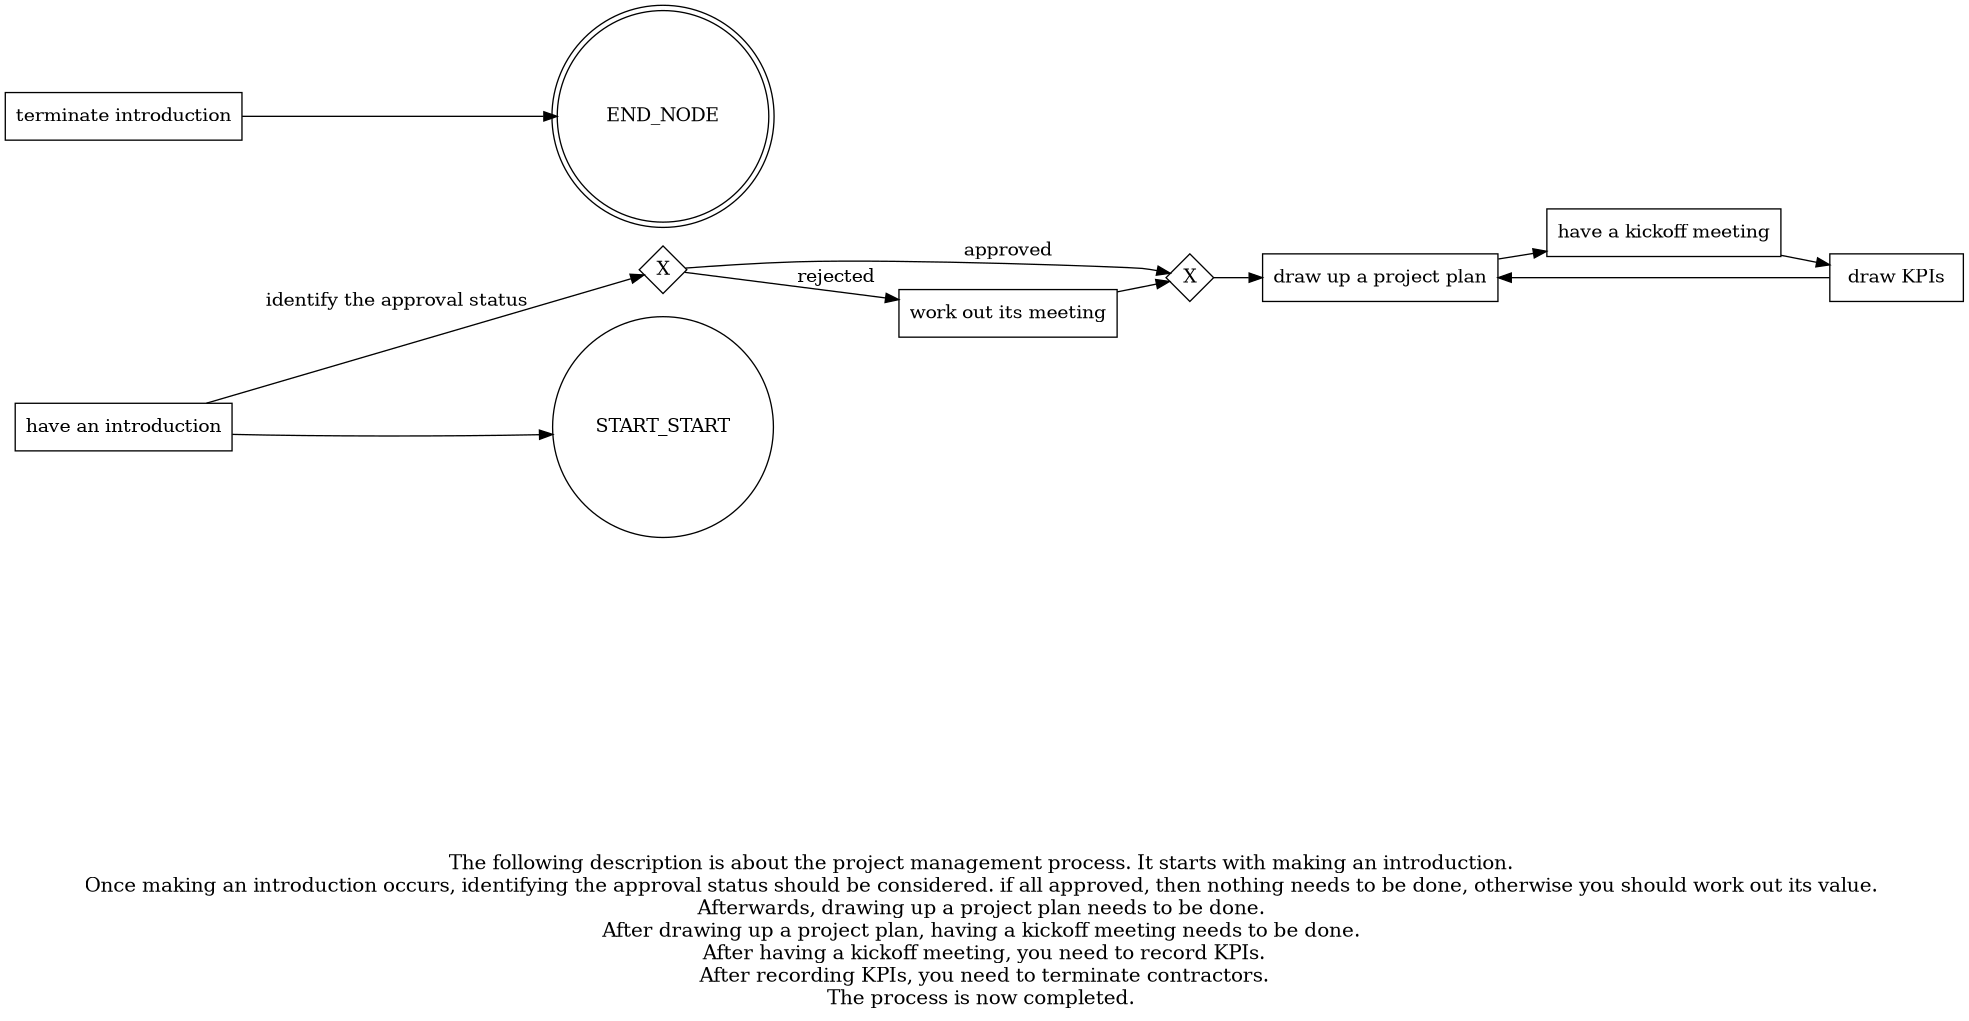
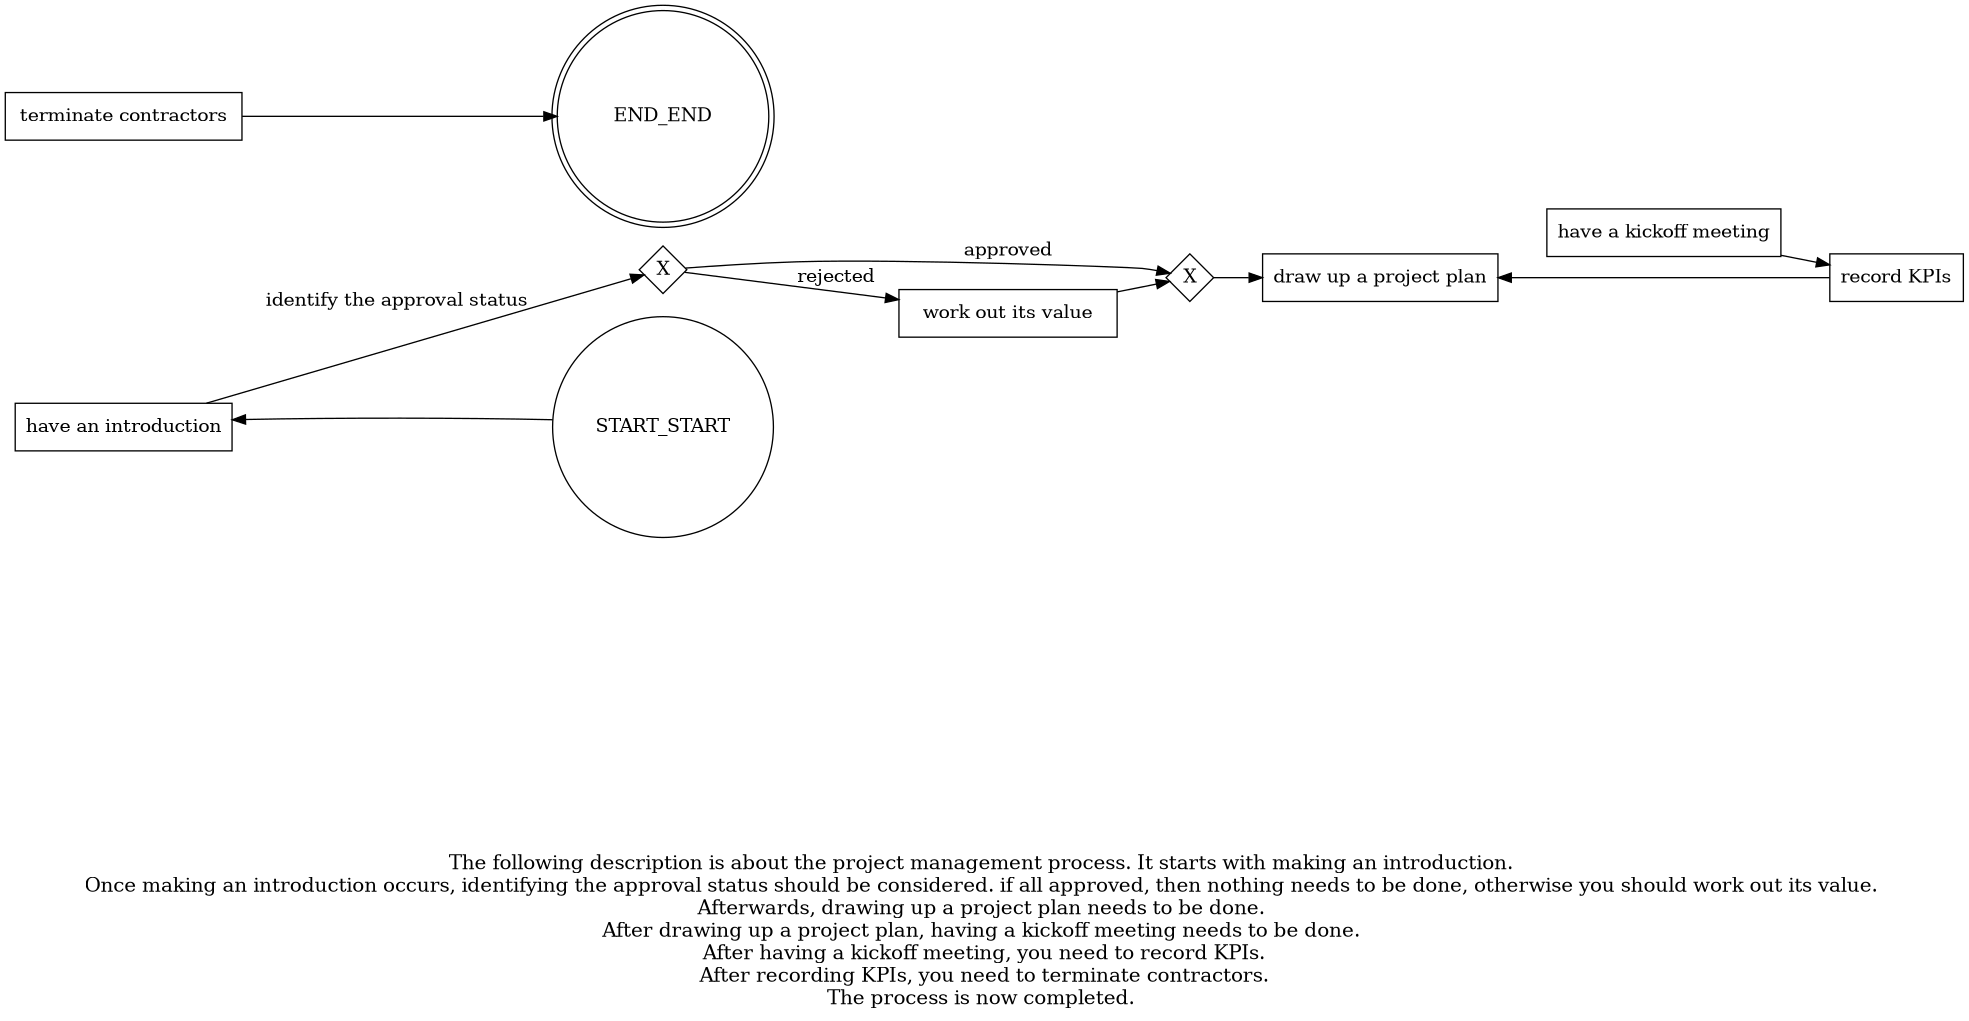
(124, 116) -> (124, 116)
(663, 116) -> (663, 116)
(1516, 256) -> none
(1897, 278) -> (1897, 278)
(1008, 313) -> (1008, 313)
(386, 436) -> (399, 418)
